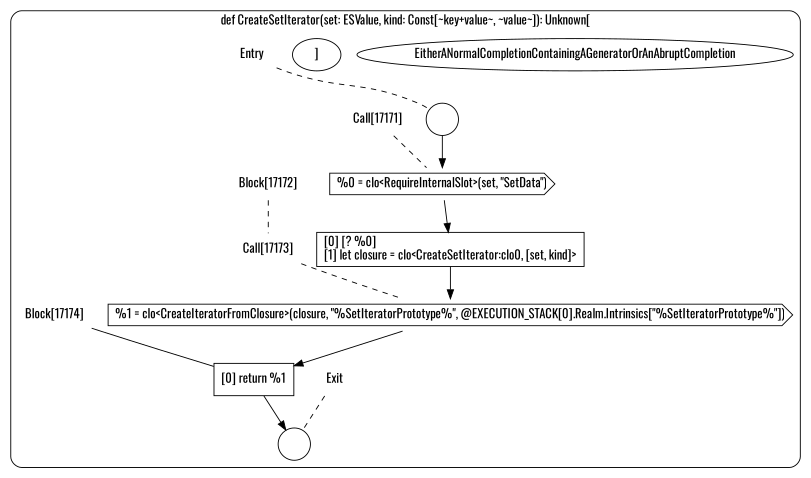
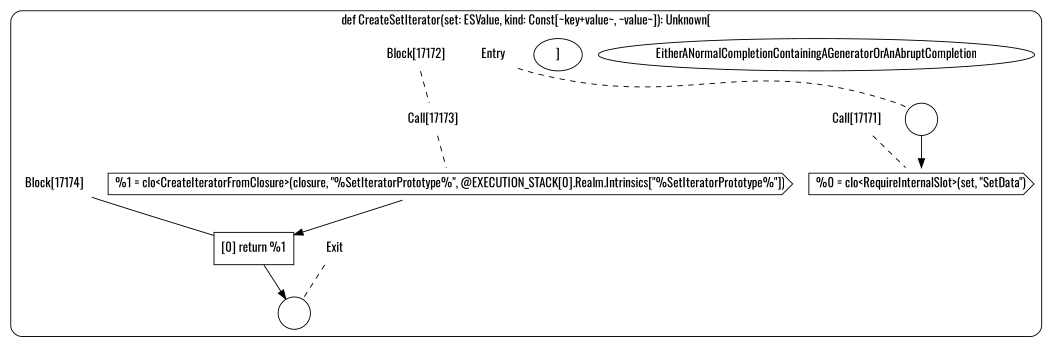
(450, 249) -> none
